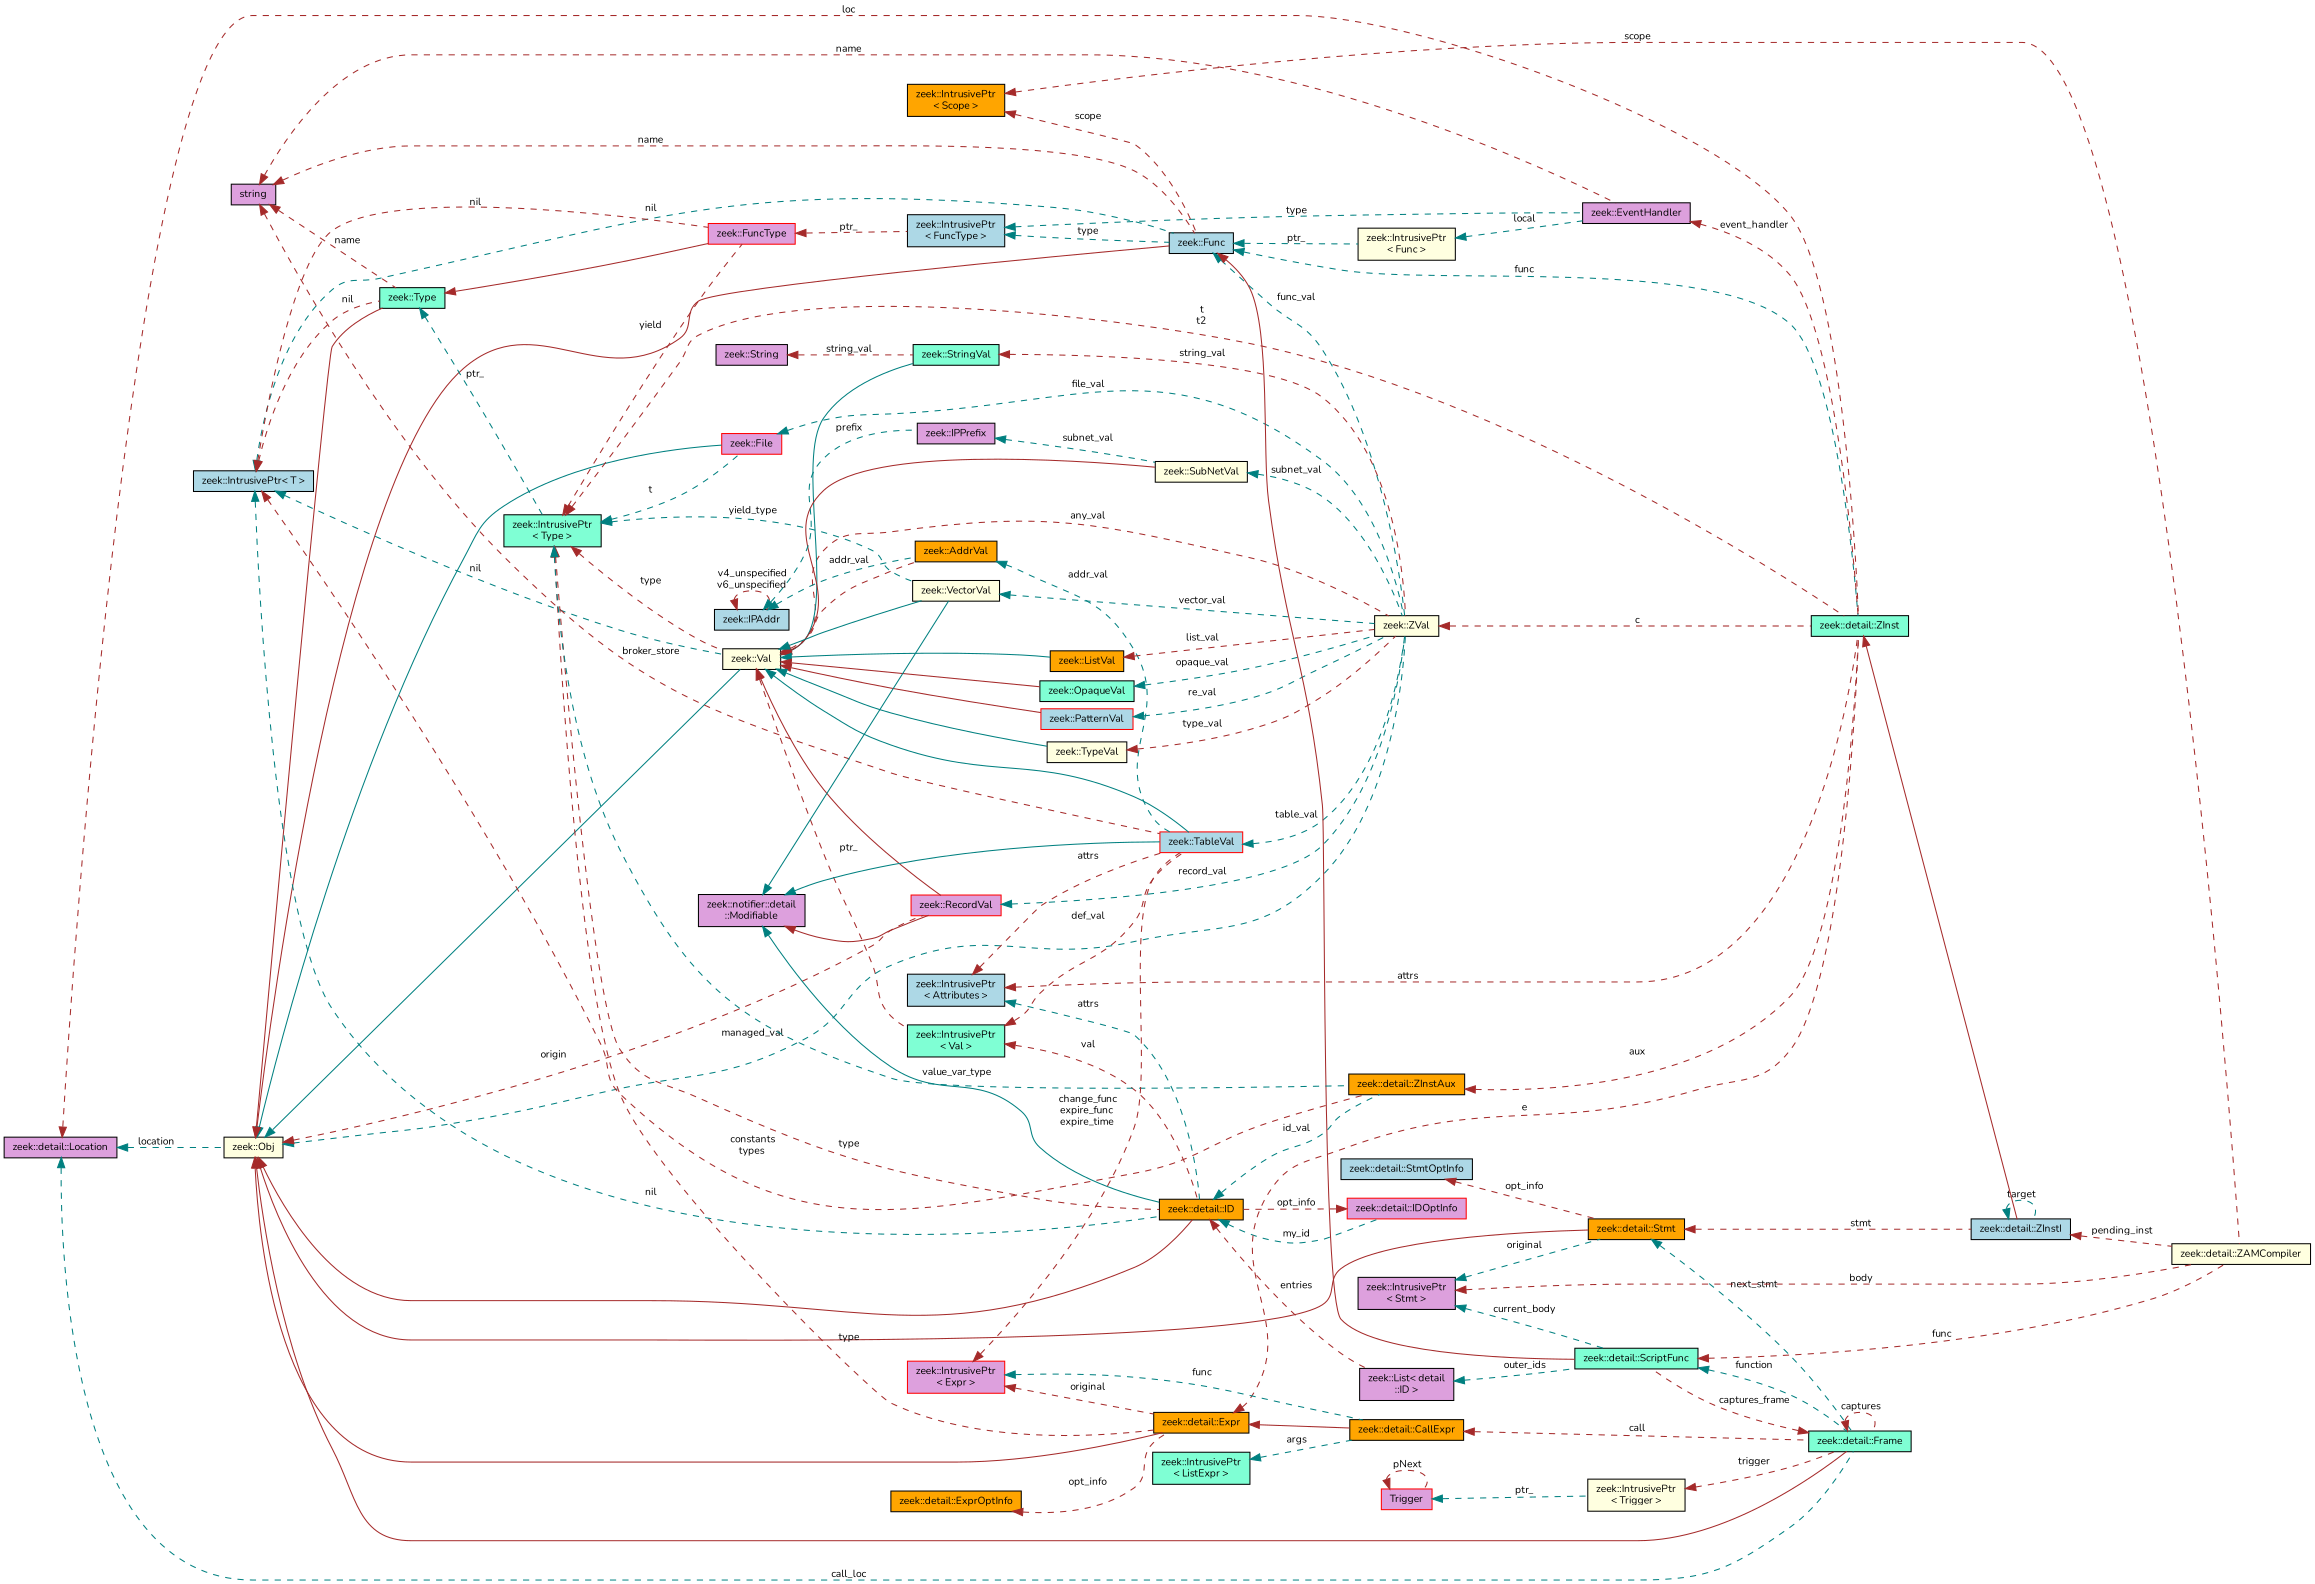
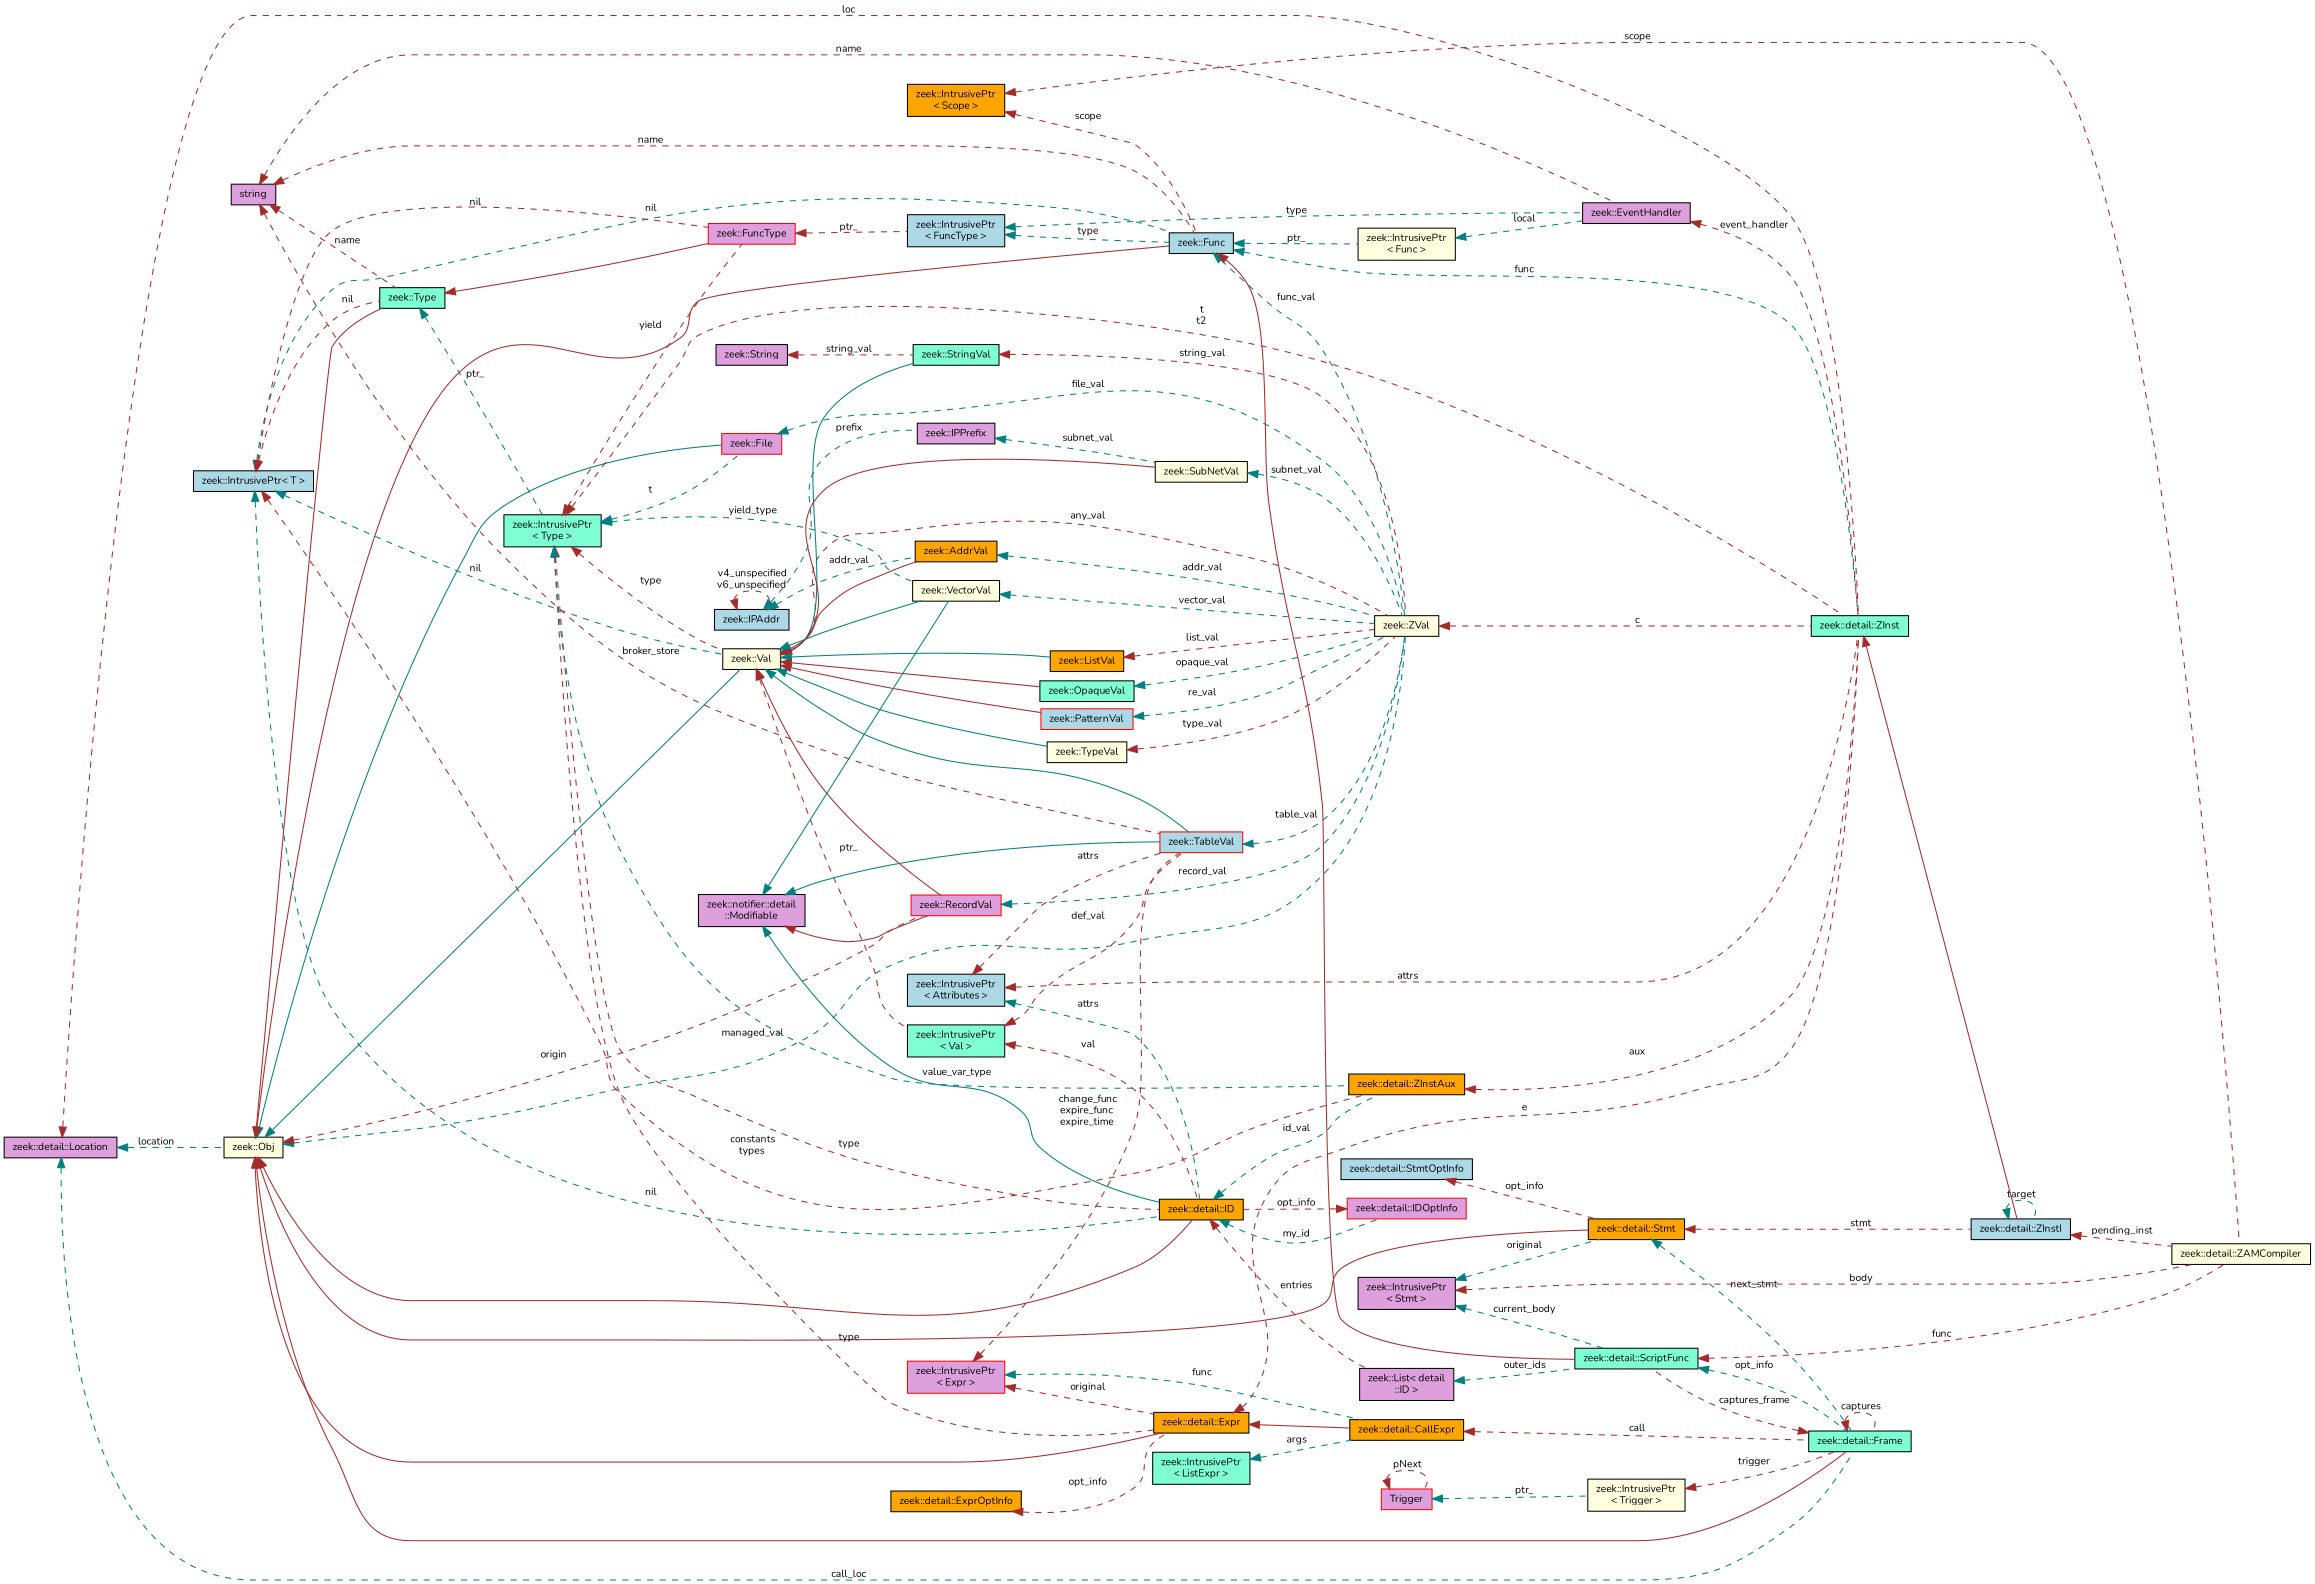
(845, 592) -> (845, 592)
(1142, 668) -> (1192, 579)
(1753, 1365) -> (1753, 1365)
